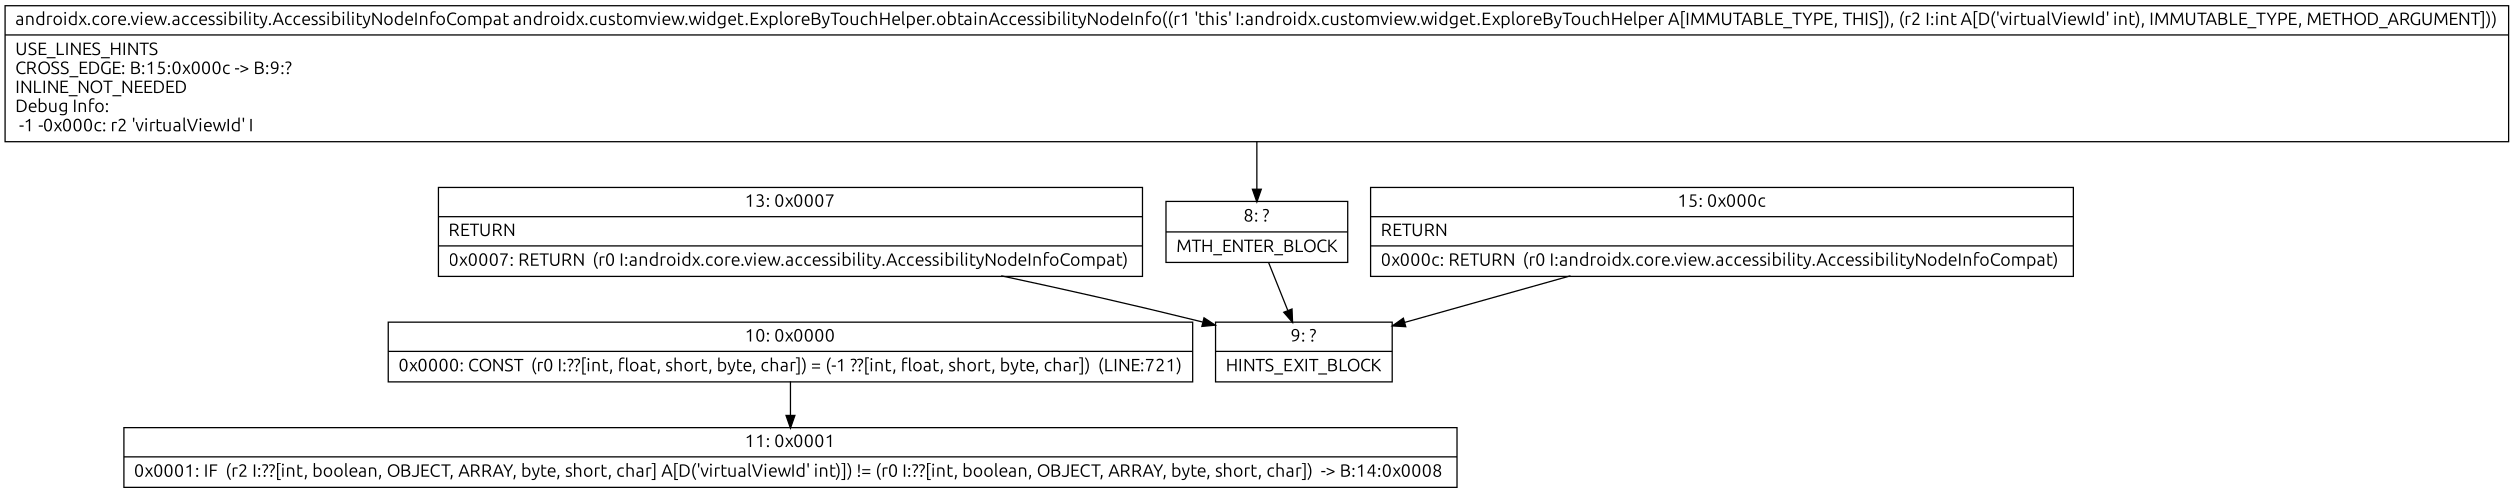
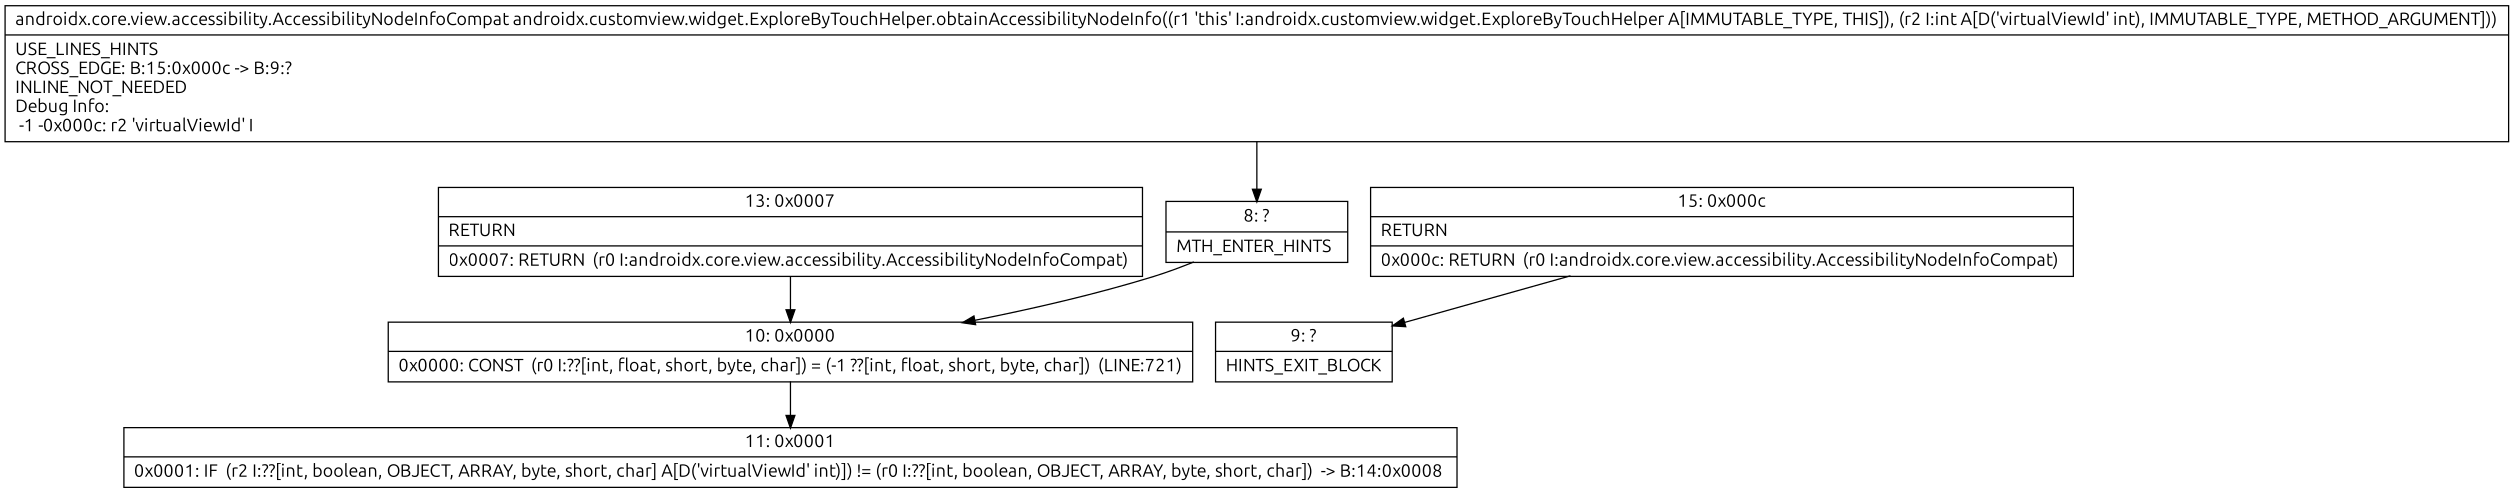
(1257, 247) -> (1254, 247)
(1278, 286) -> (1086, 295)
(1102, 298) -> (790, 293)
